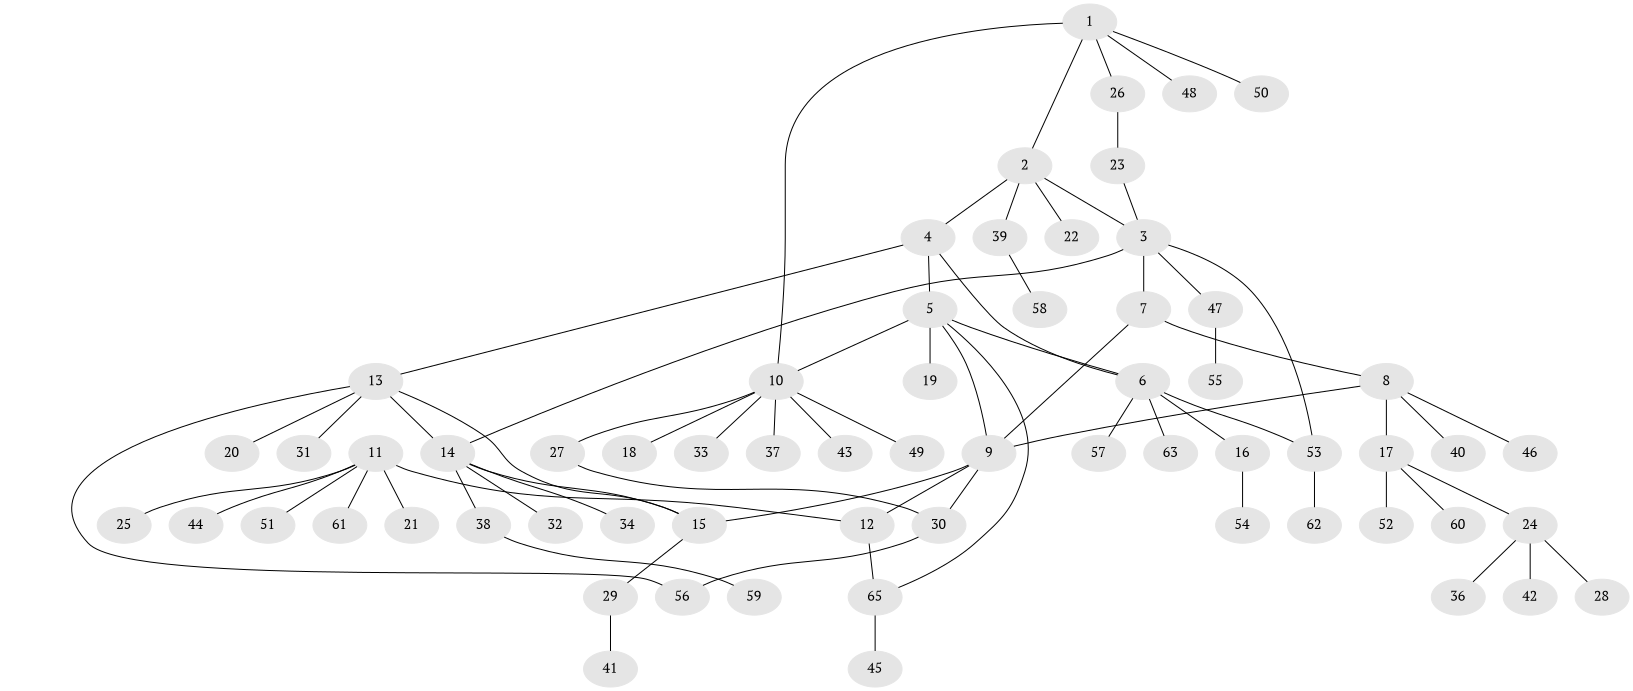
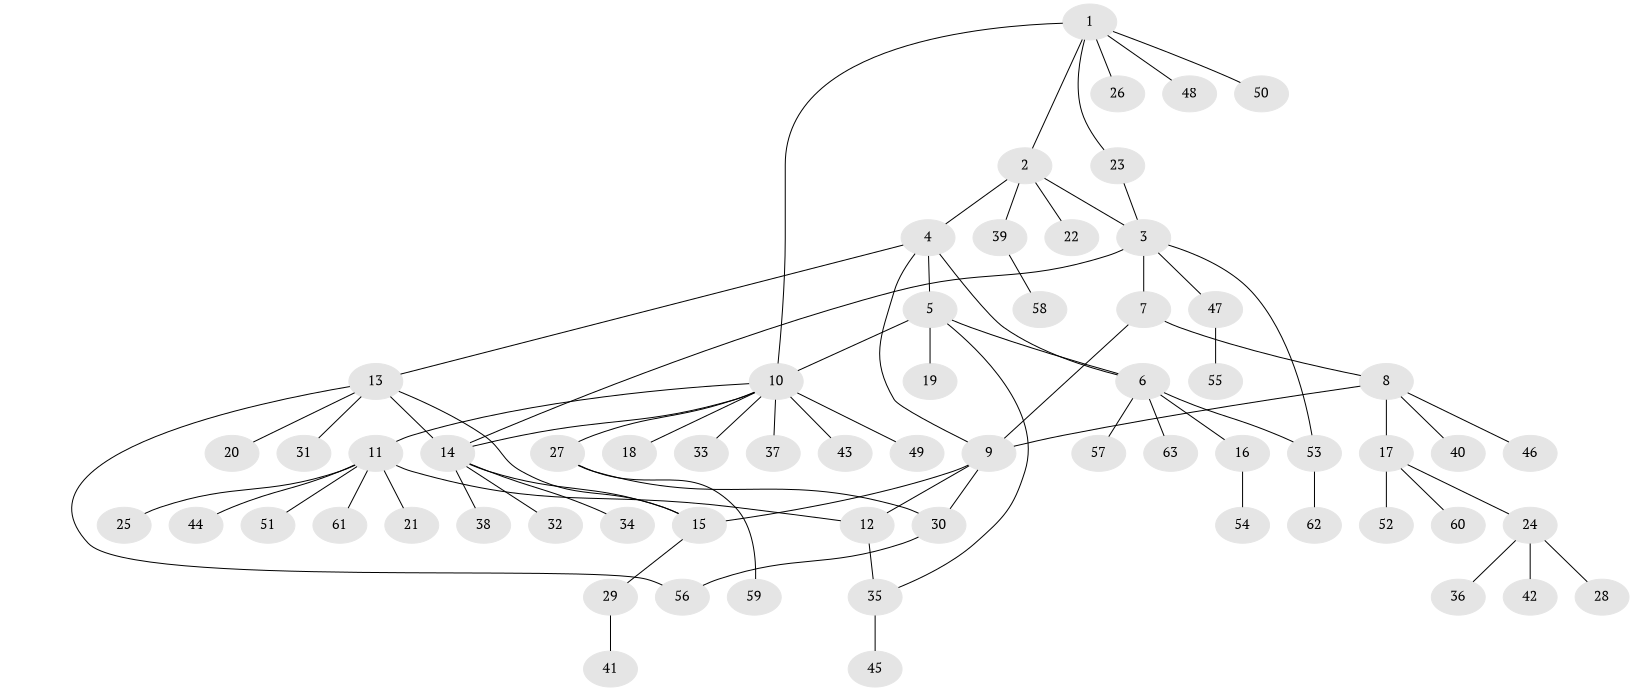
(1118, 130) -> (1079, 98)
(972, 378) -> (881, 367)
none -> (597, 398)
none -> (614, 422)
(619, 561) -> (686, 481)
(875, 597) -> (875, 597)
